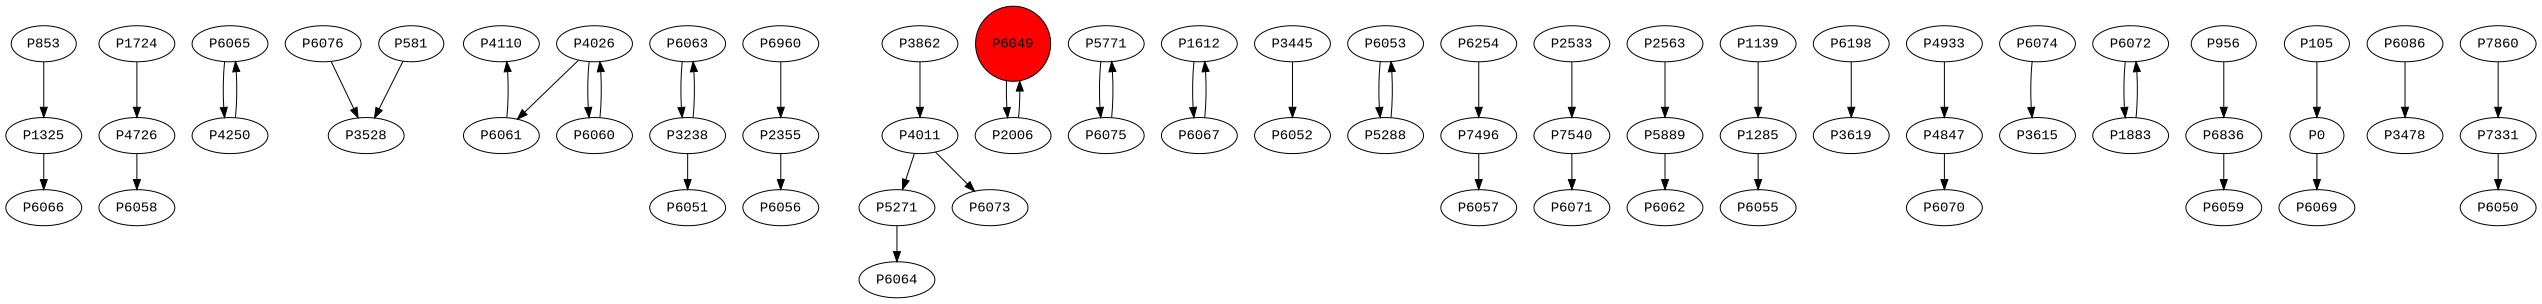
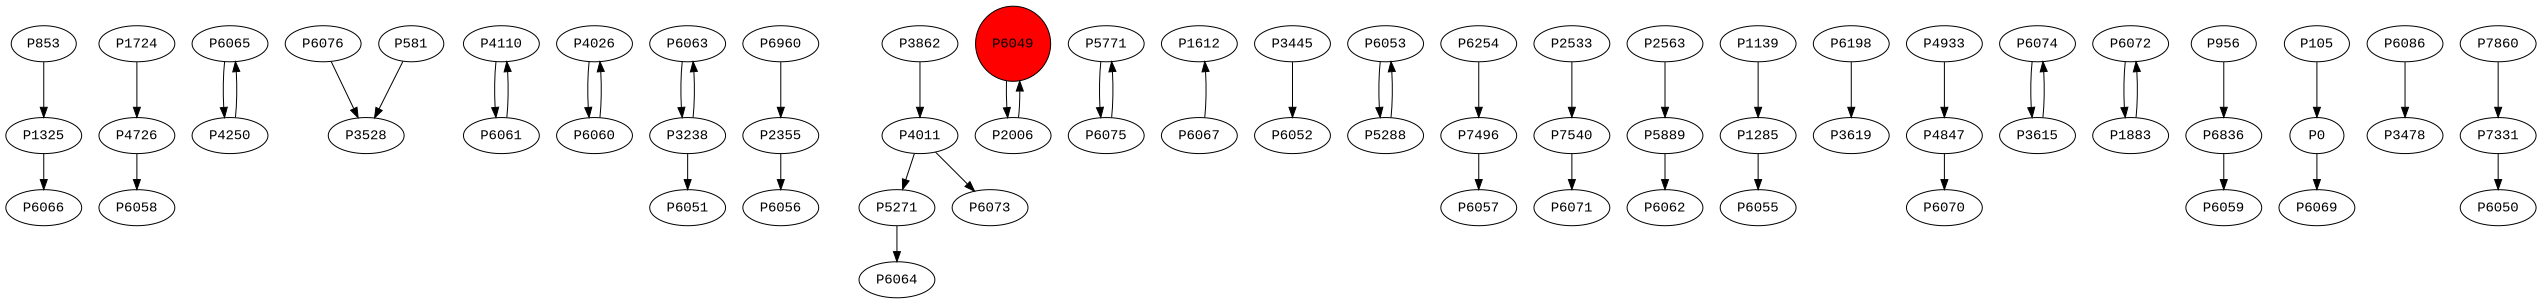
(1193, 84) -> none
(551, 86) -> (495, 84)
none -> (2044, 95)
